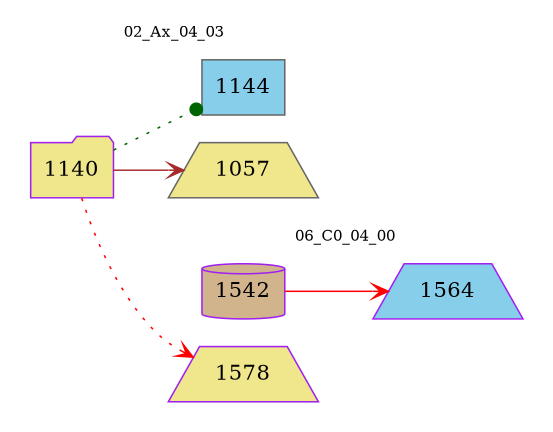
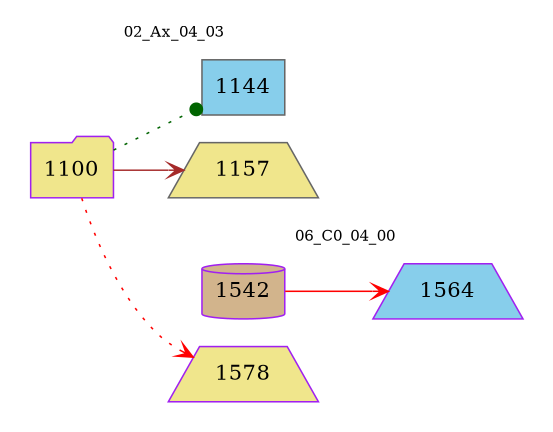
(72, 170) -> (72, 170)
(243, 170) -> (243, 170)
